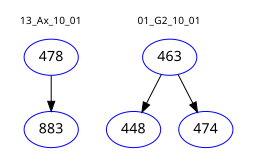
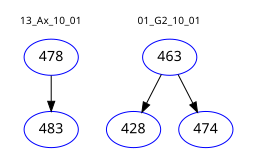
(51, 130) -> (51, 130)
(134, 130) -> (134, 130)
